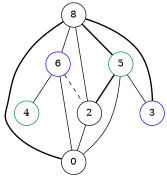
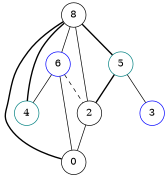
(135, 47) -> (37, 58)
(111, 120) -> none
